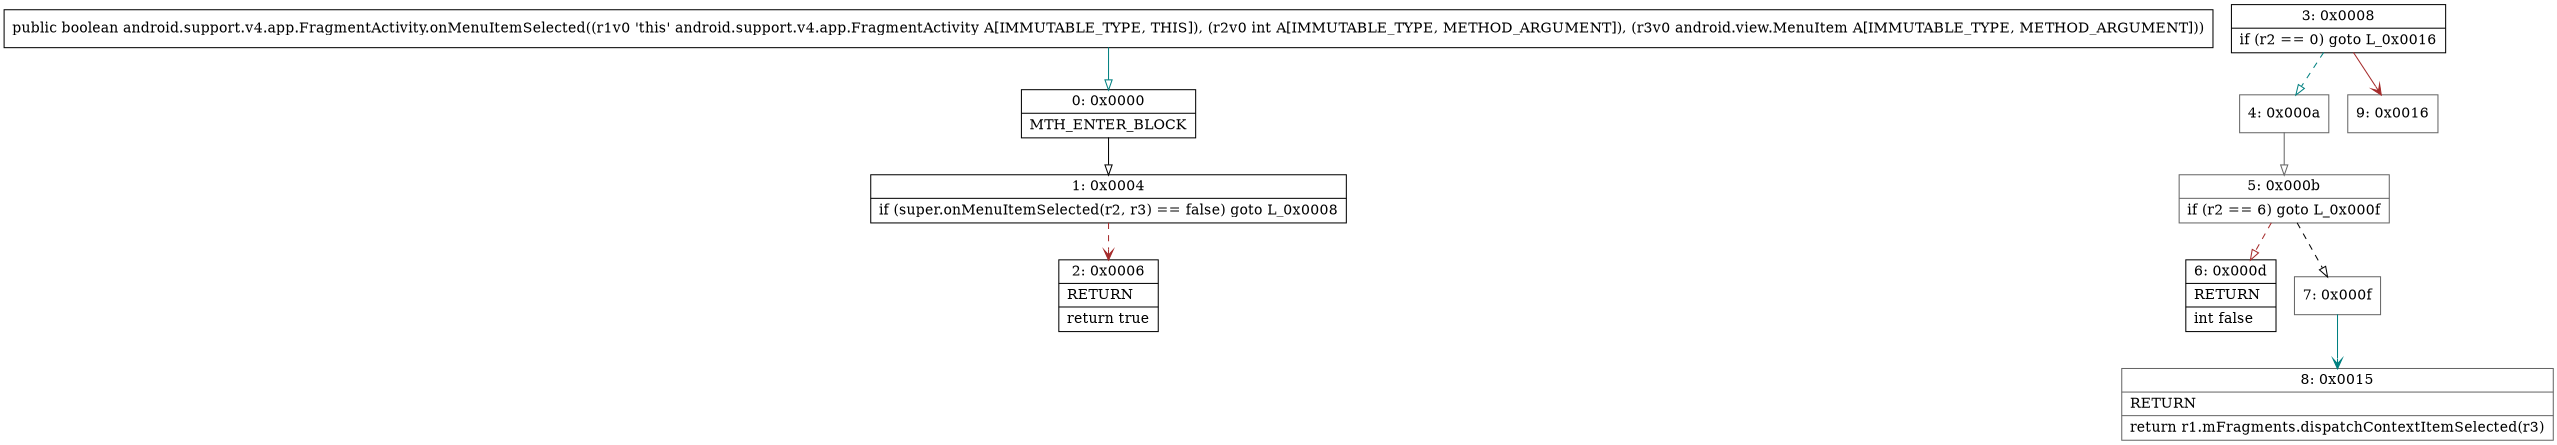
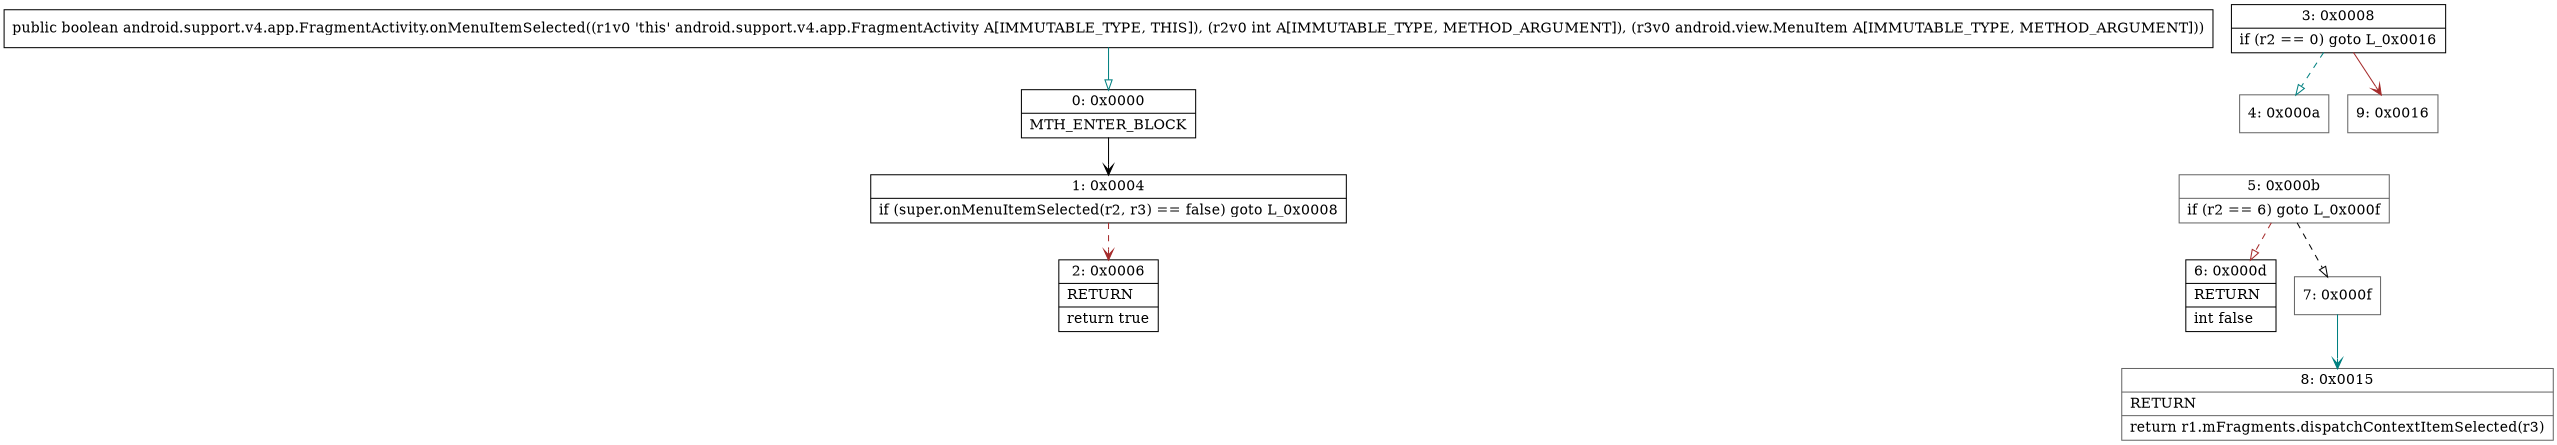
(2284, 149) -> none
(1109, 151) -> (1109, 151)
